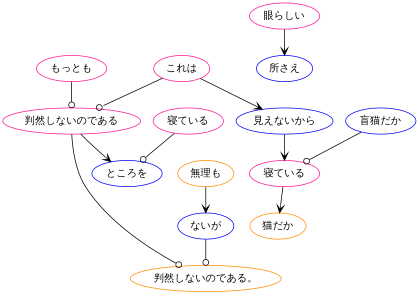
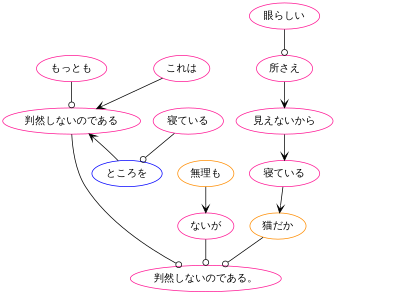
(285, 39) -> (285, 39)
(285, 69) -> (285, 69)
(133, 92) -> (133, 92)
(228, 92) -> (285, 91)
(285, 121) -> (285, 121)
(381, 121) -> none
(93, 146) -> (107, 150)
(206, 226) -> (206, 226)
none -> (246, 250)
(206, 279) -> (206, 279)
